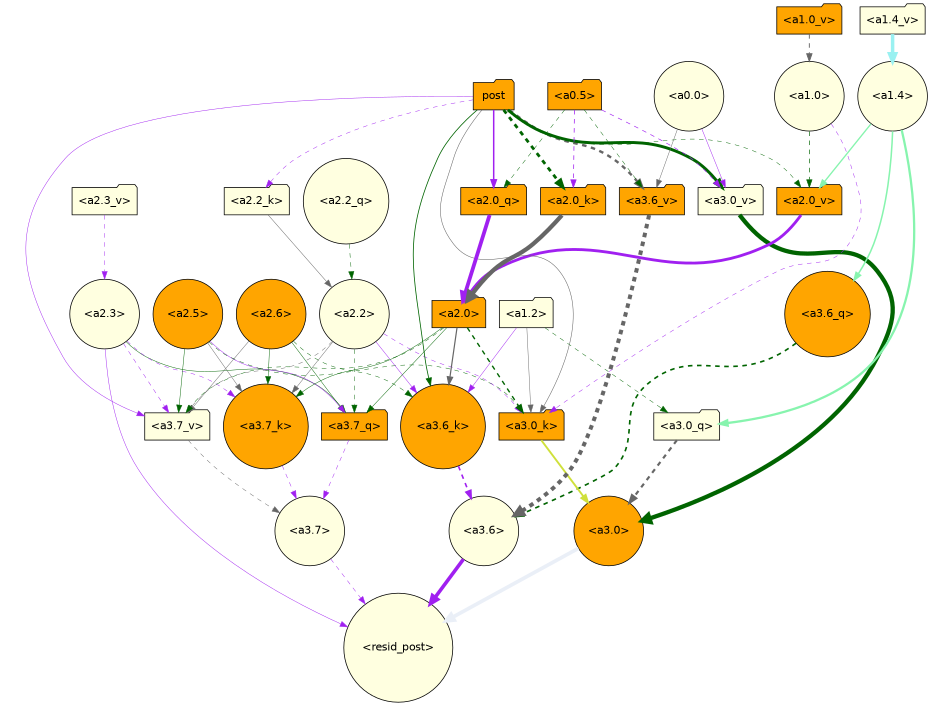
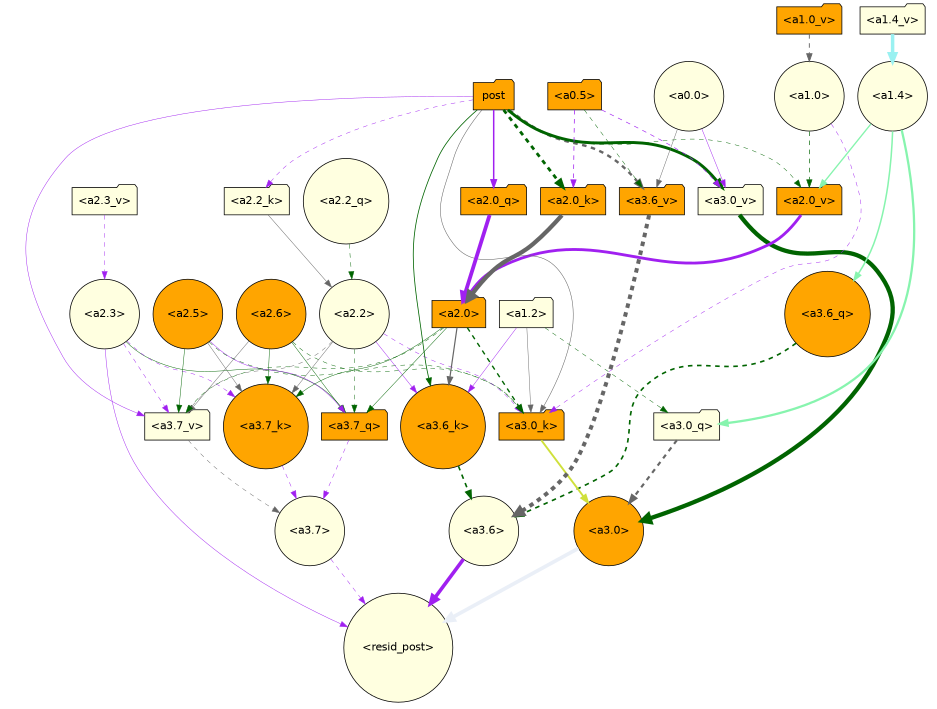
(538, 144) -> none
(370, 374) -> (389, 371)
(463, 479) -> (463, 479)
